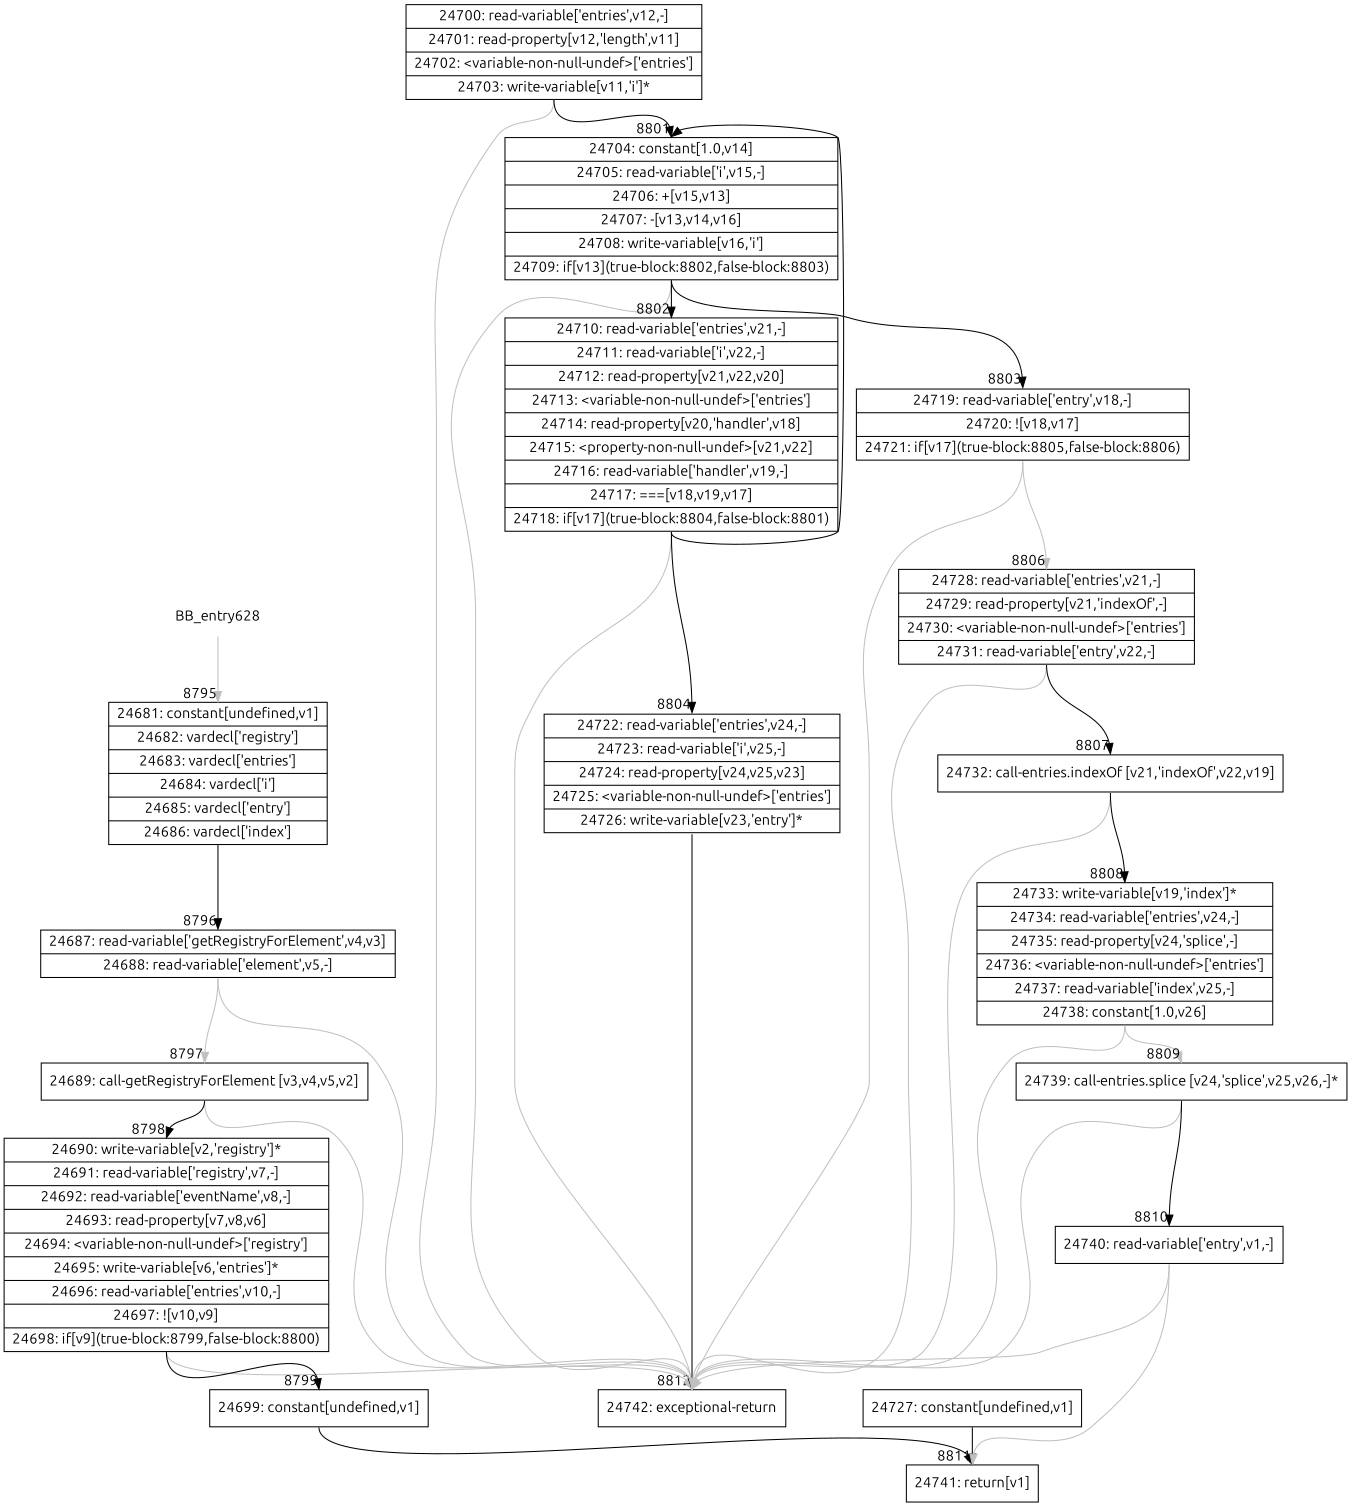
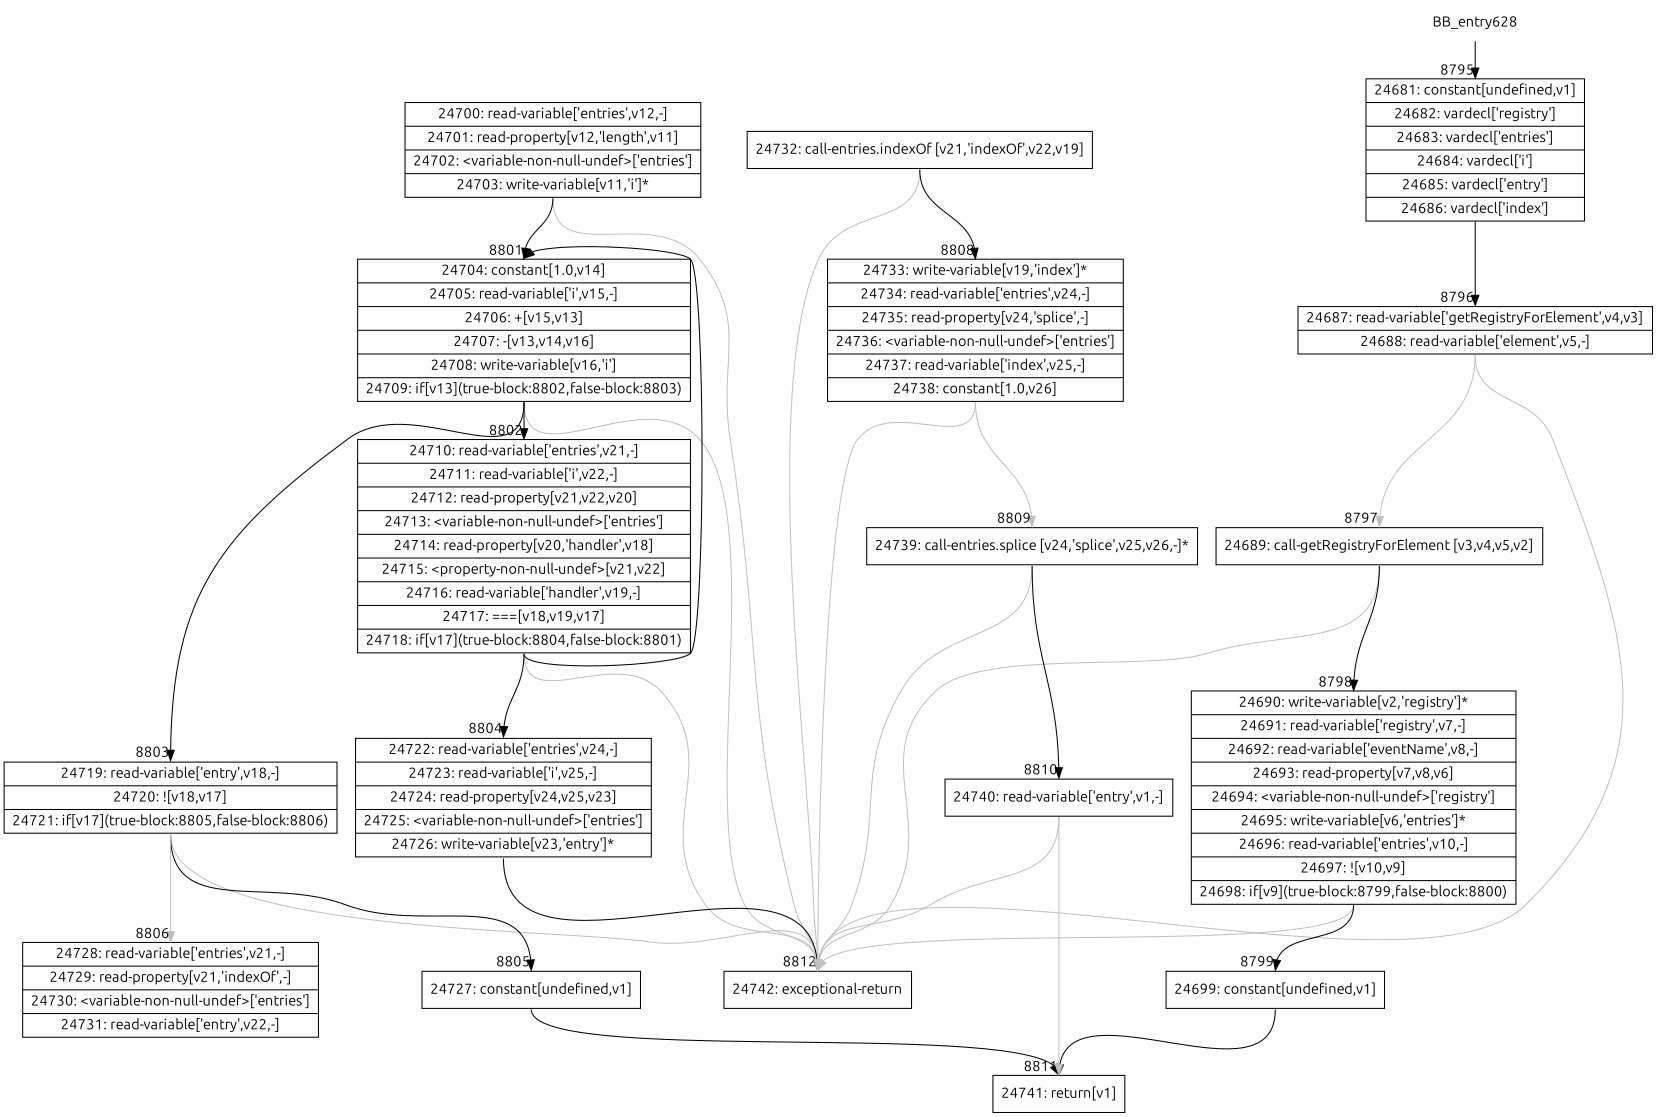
(218, 664) -> (1475, 55)
(1074, 706) -> none
none -> (345, 905)
(908, 1061) -> none
